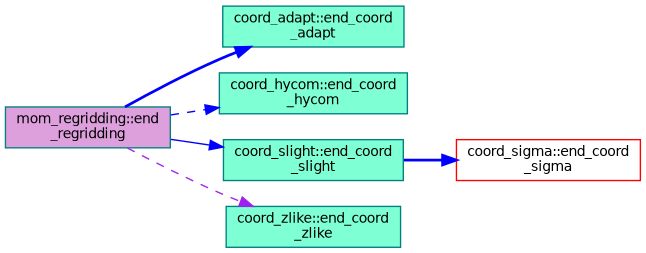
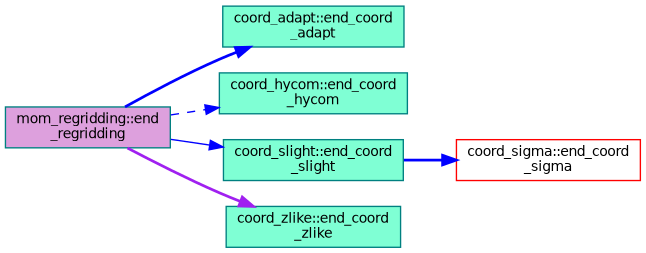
(183, 176) -> (183, 176)
